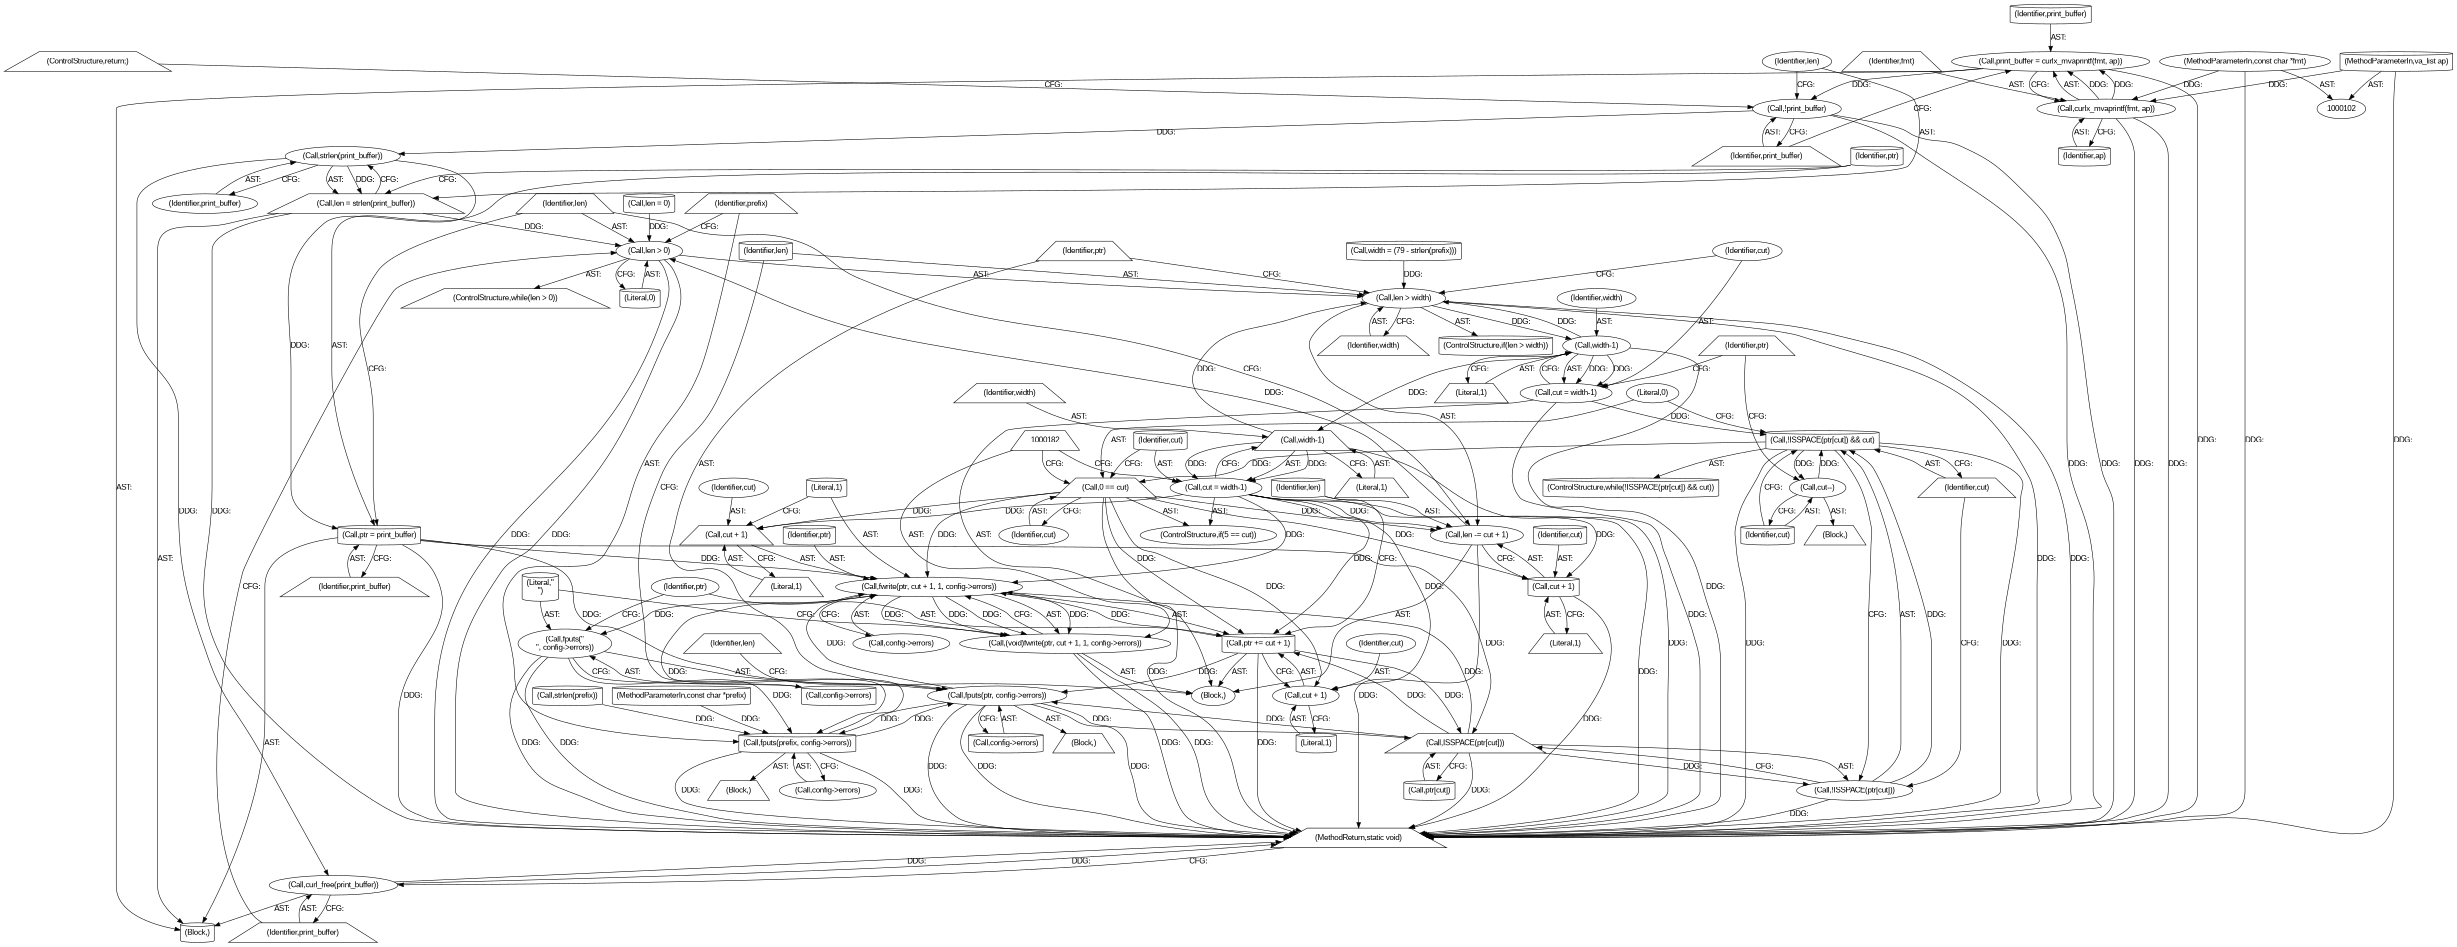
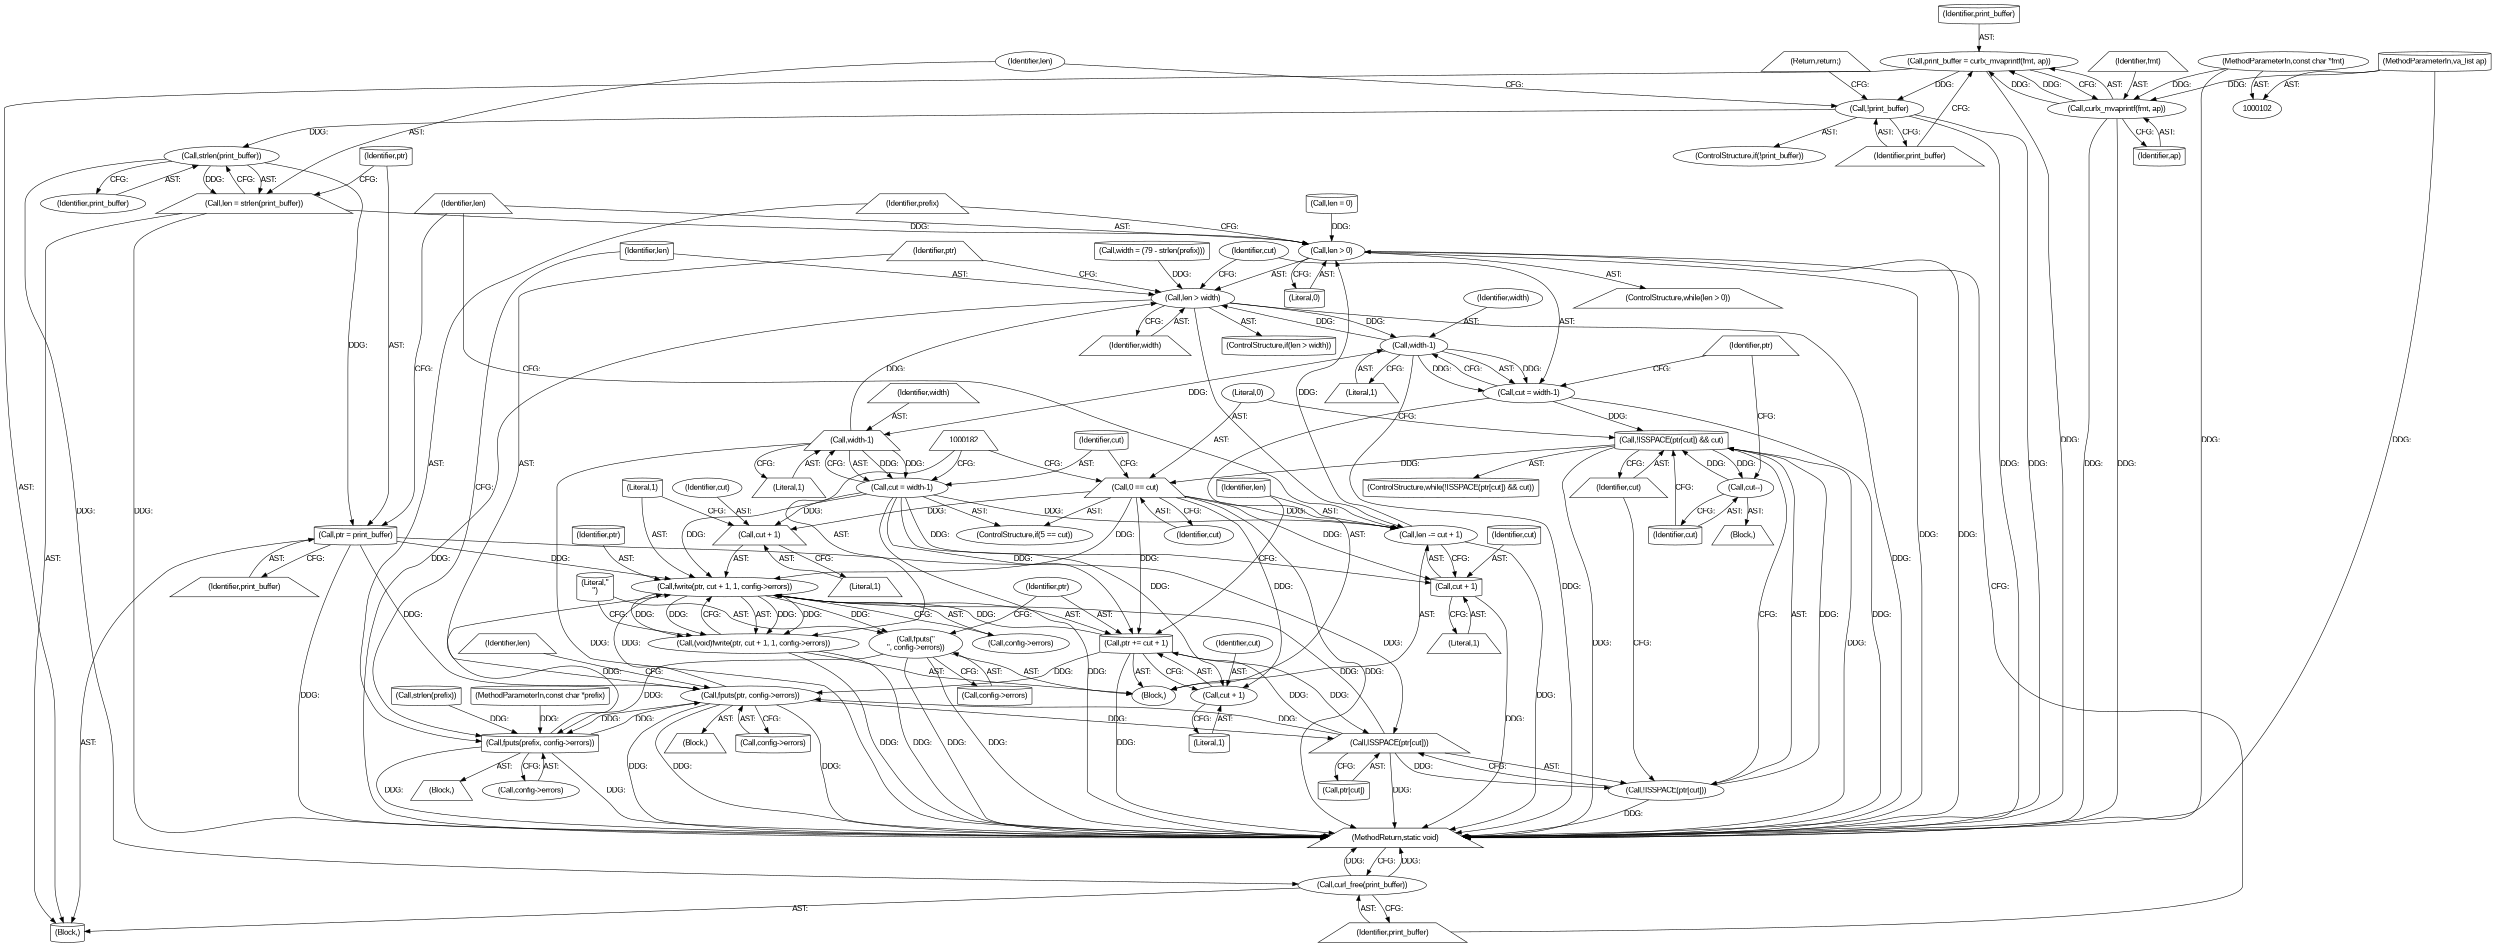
(88, 62) -> (1816, 62)
none -> (1749, 156)
